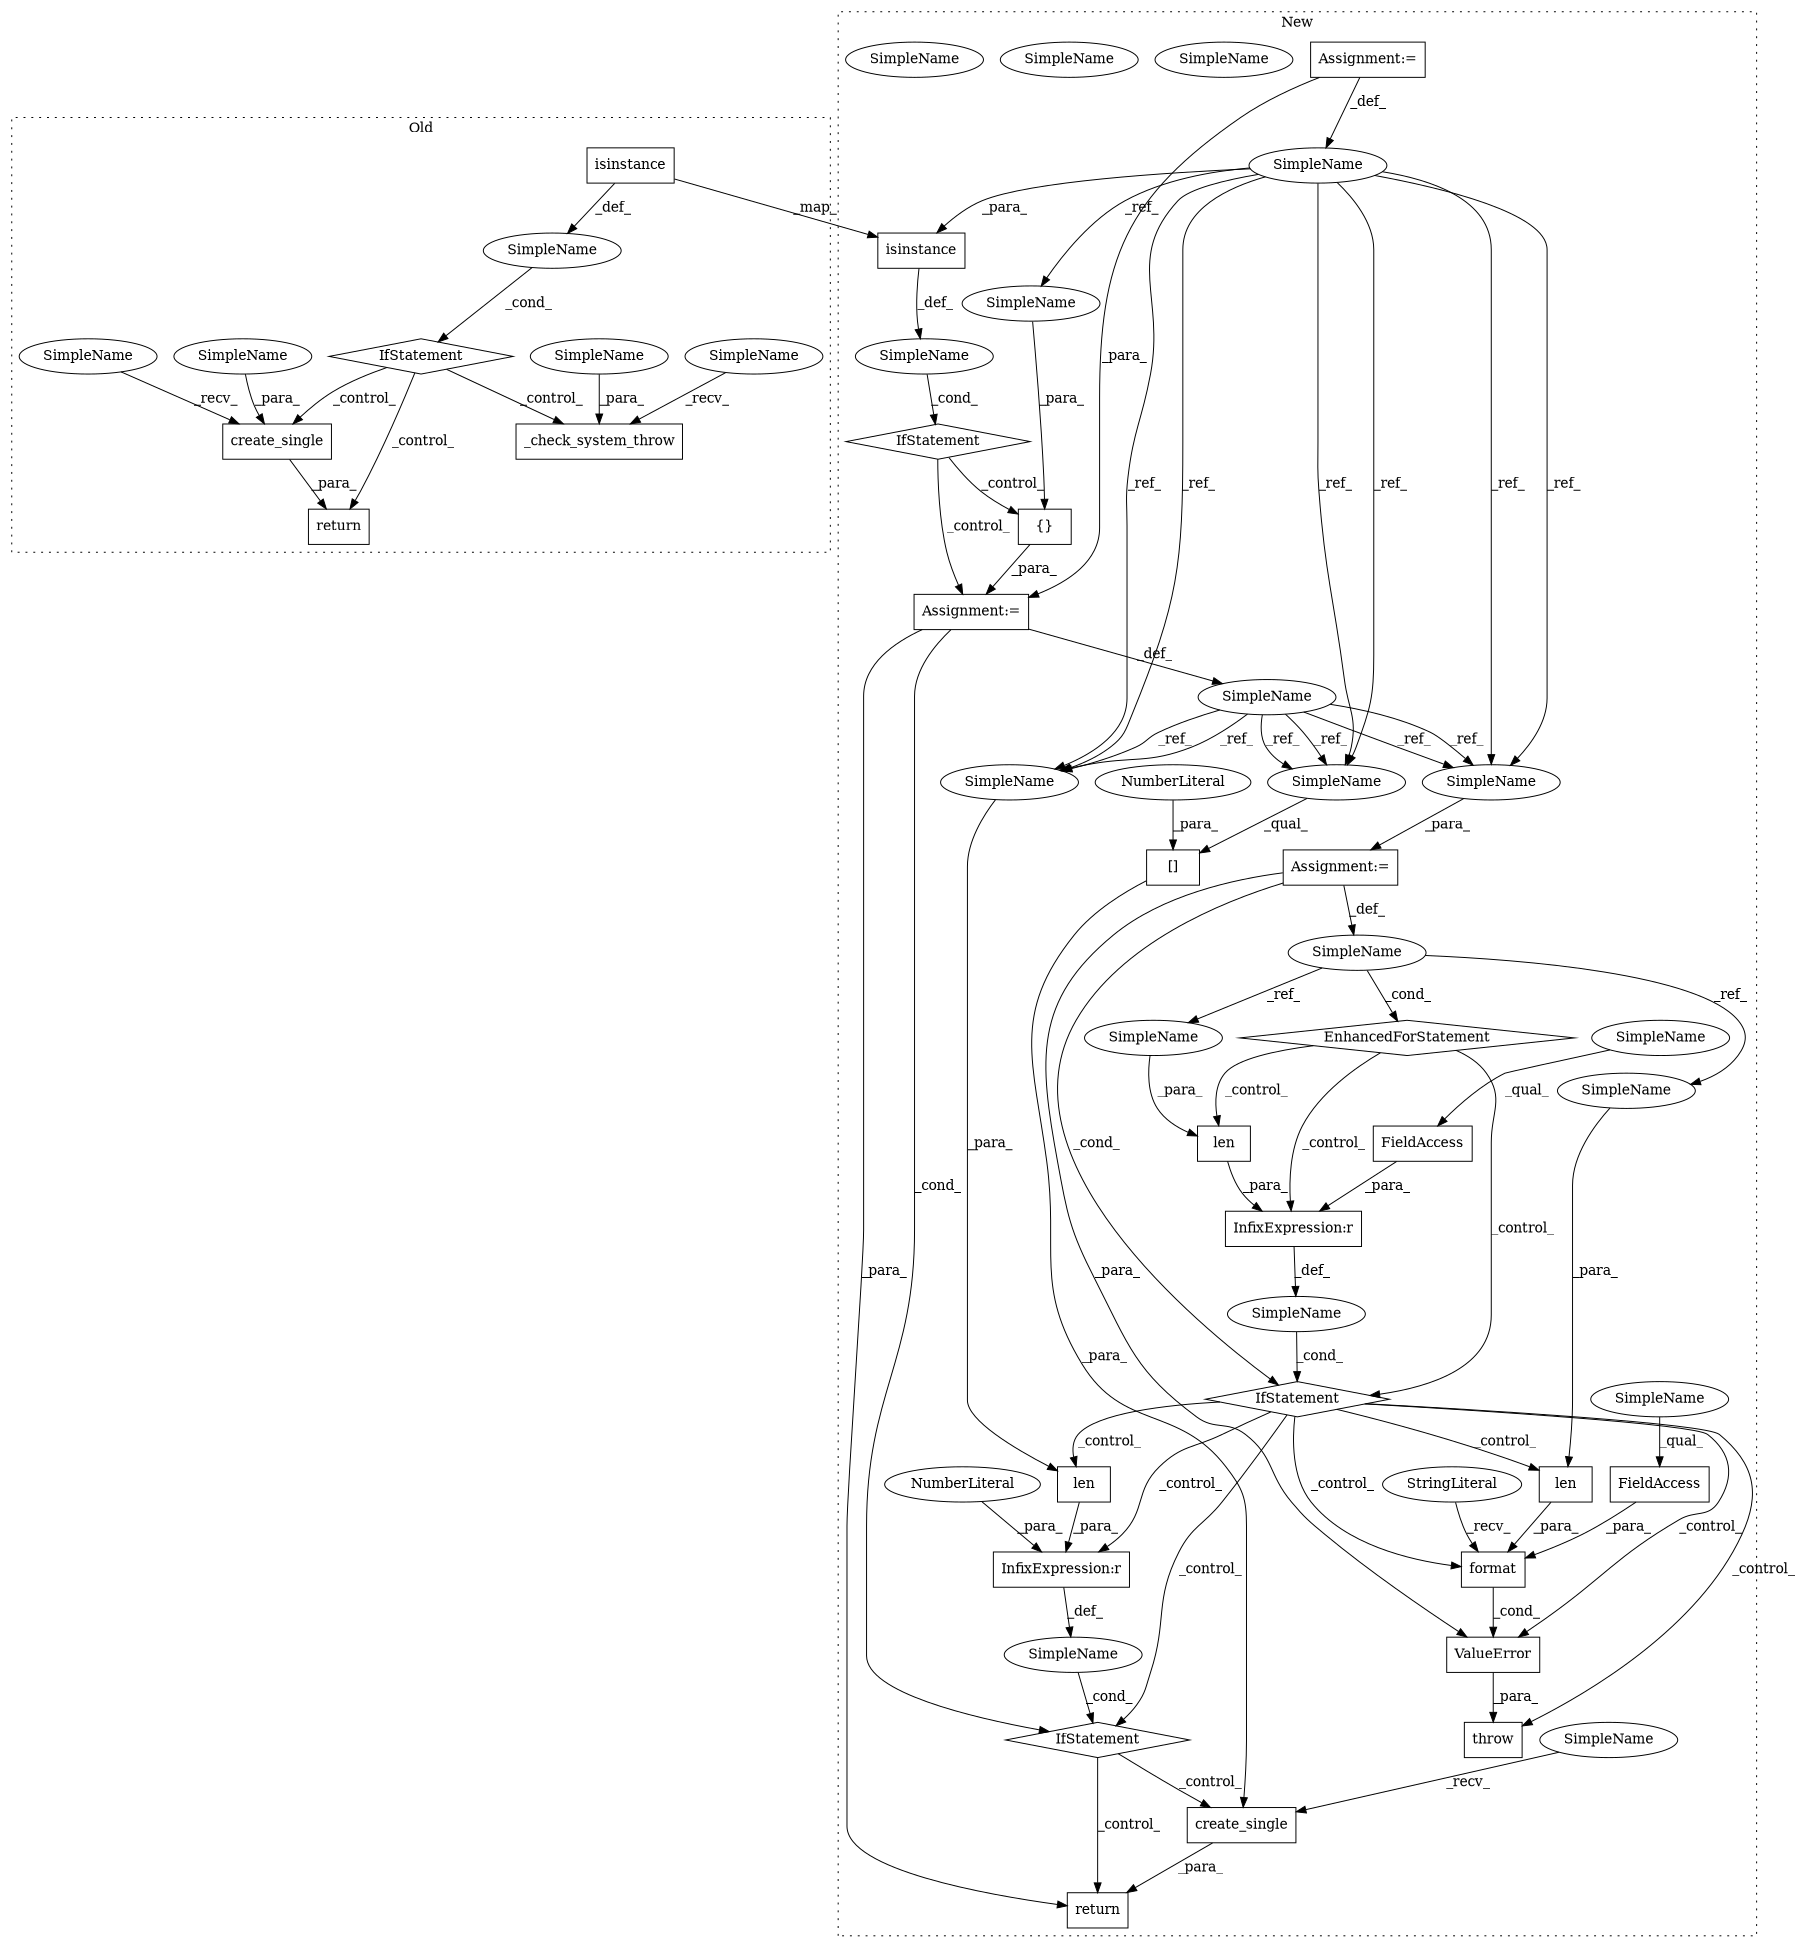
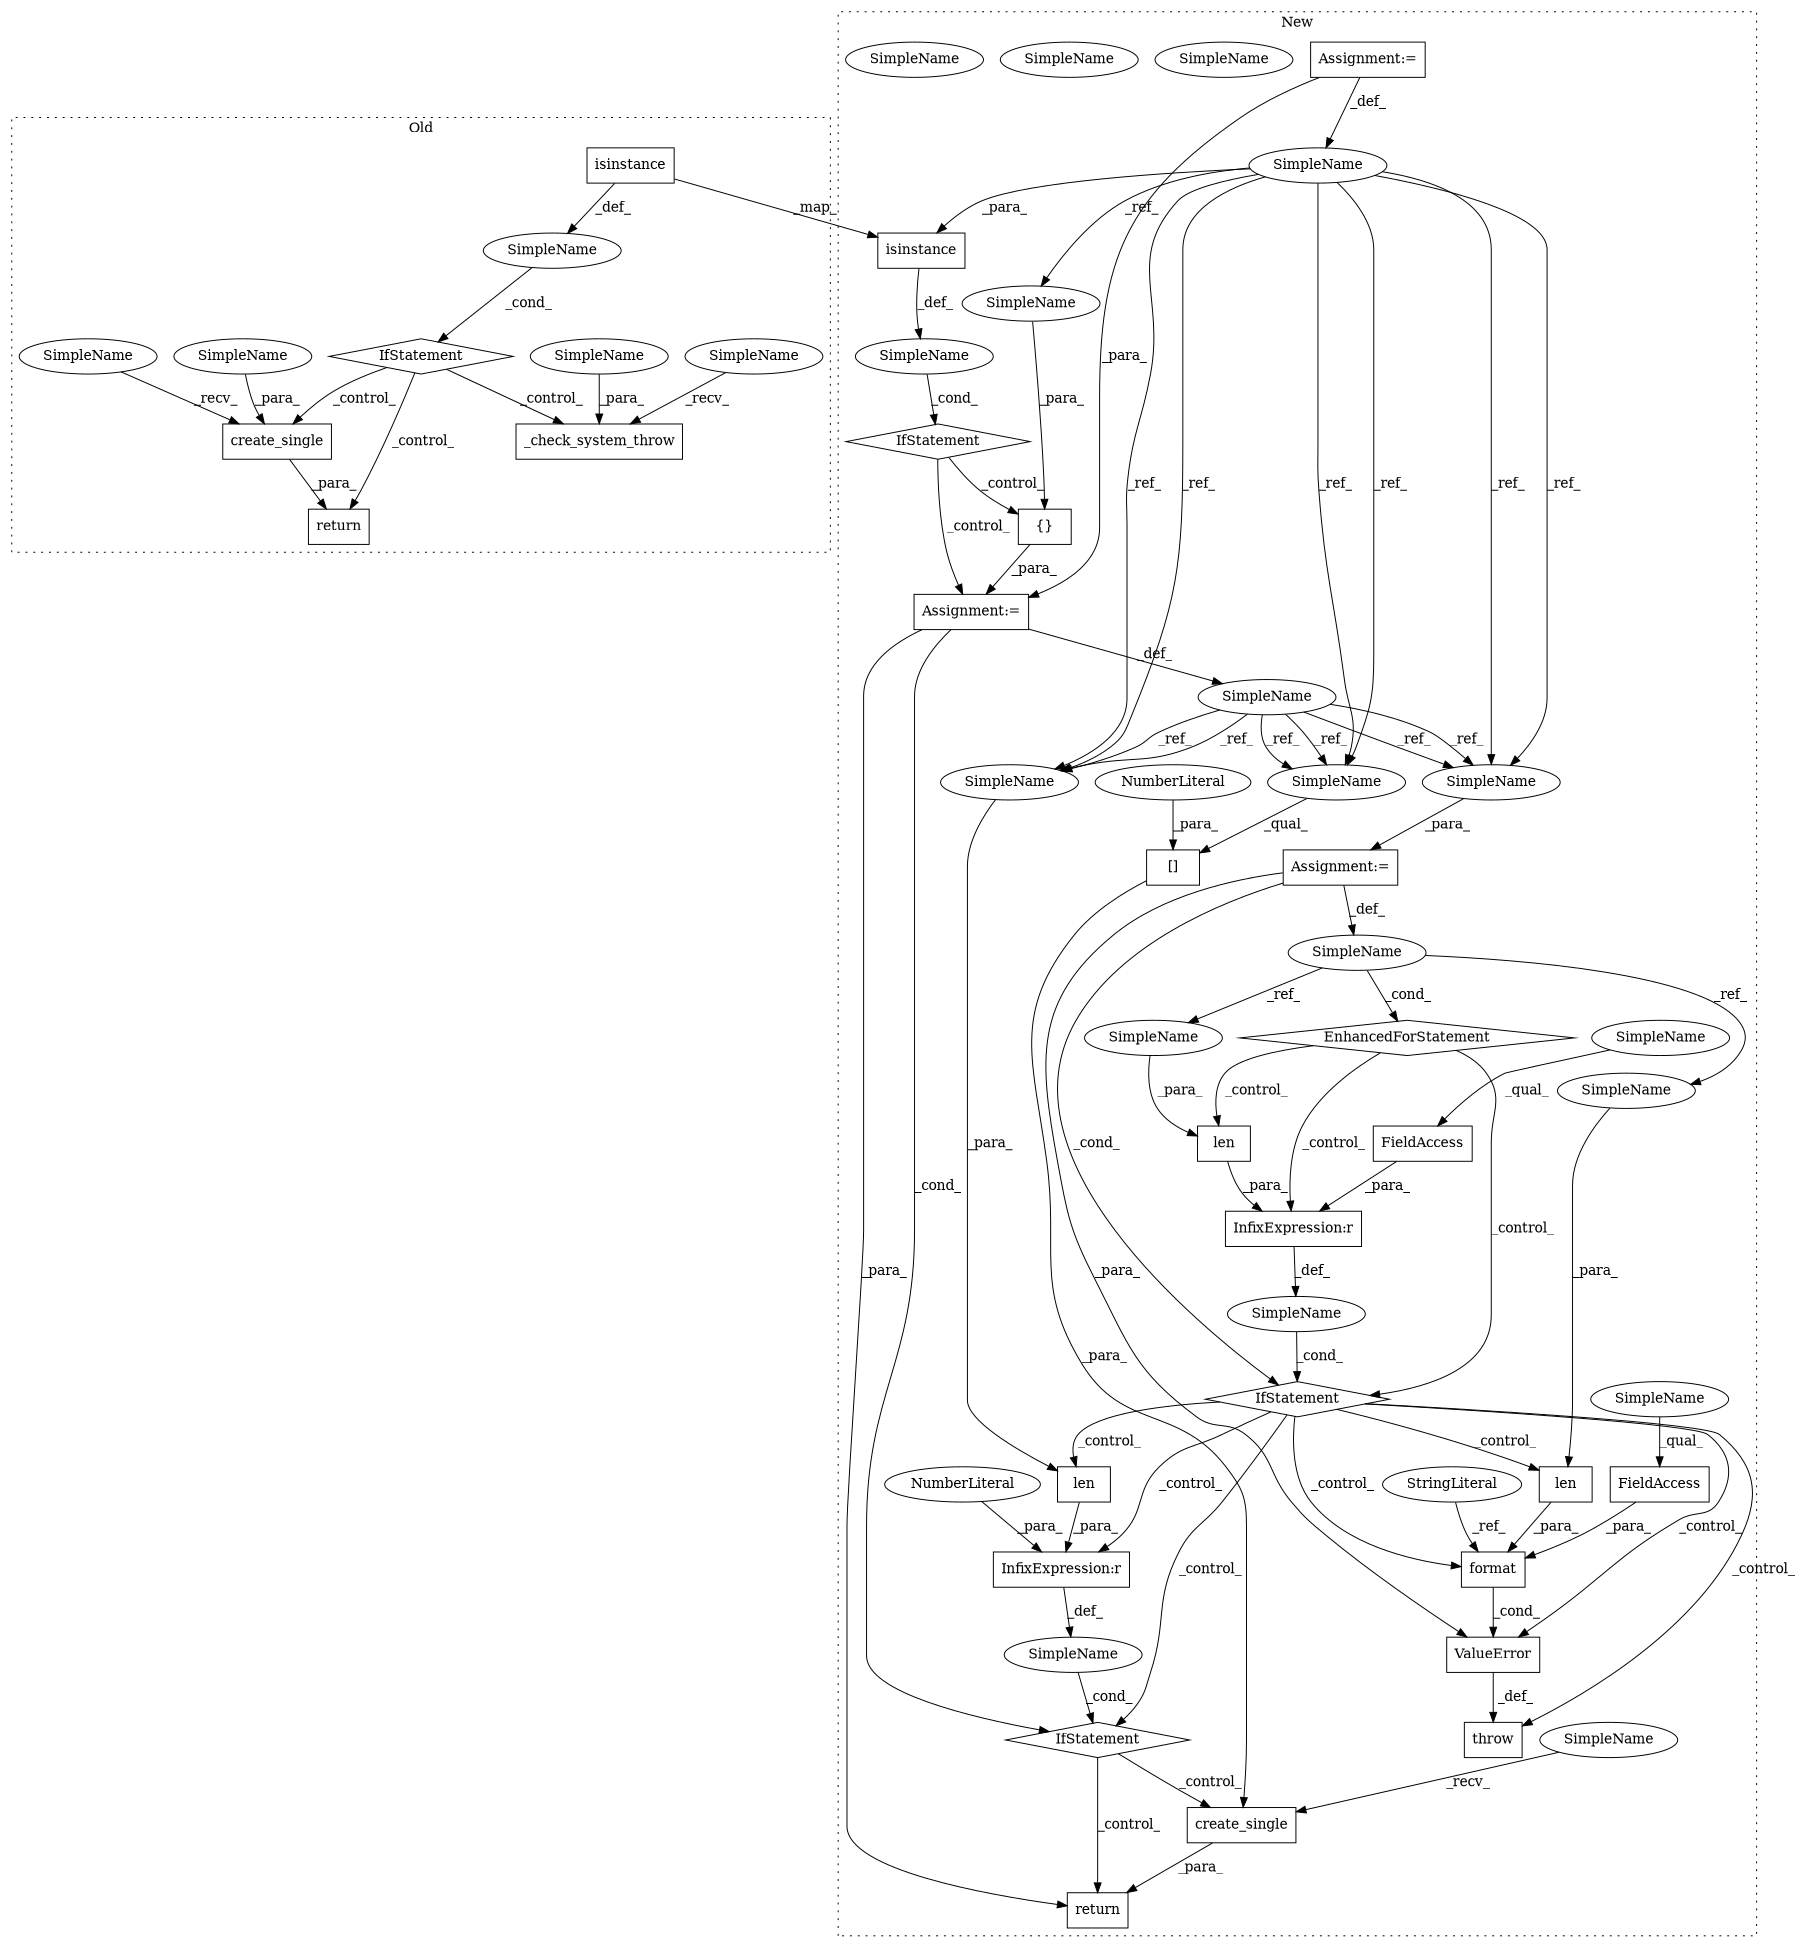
(1489, 1527) -> (1489, 1527)
(1516, 1697) -> (1516, 1697)
